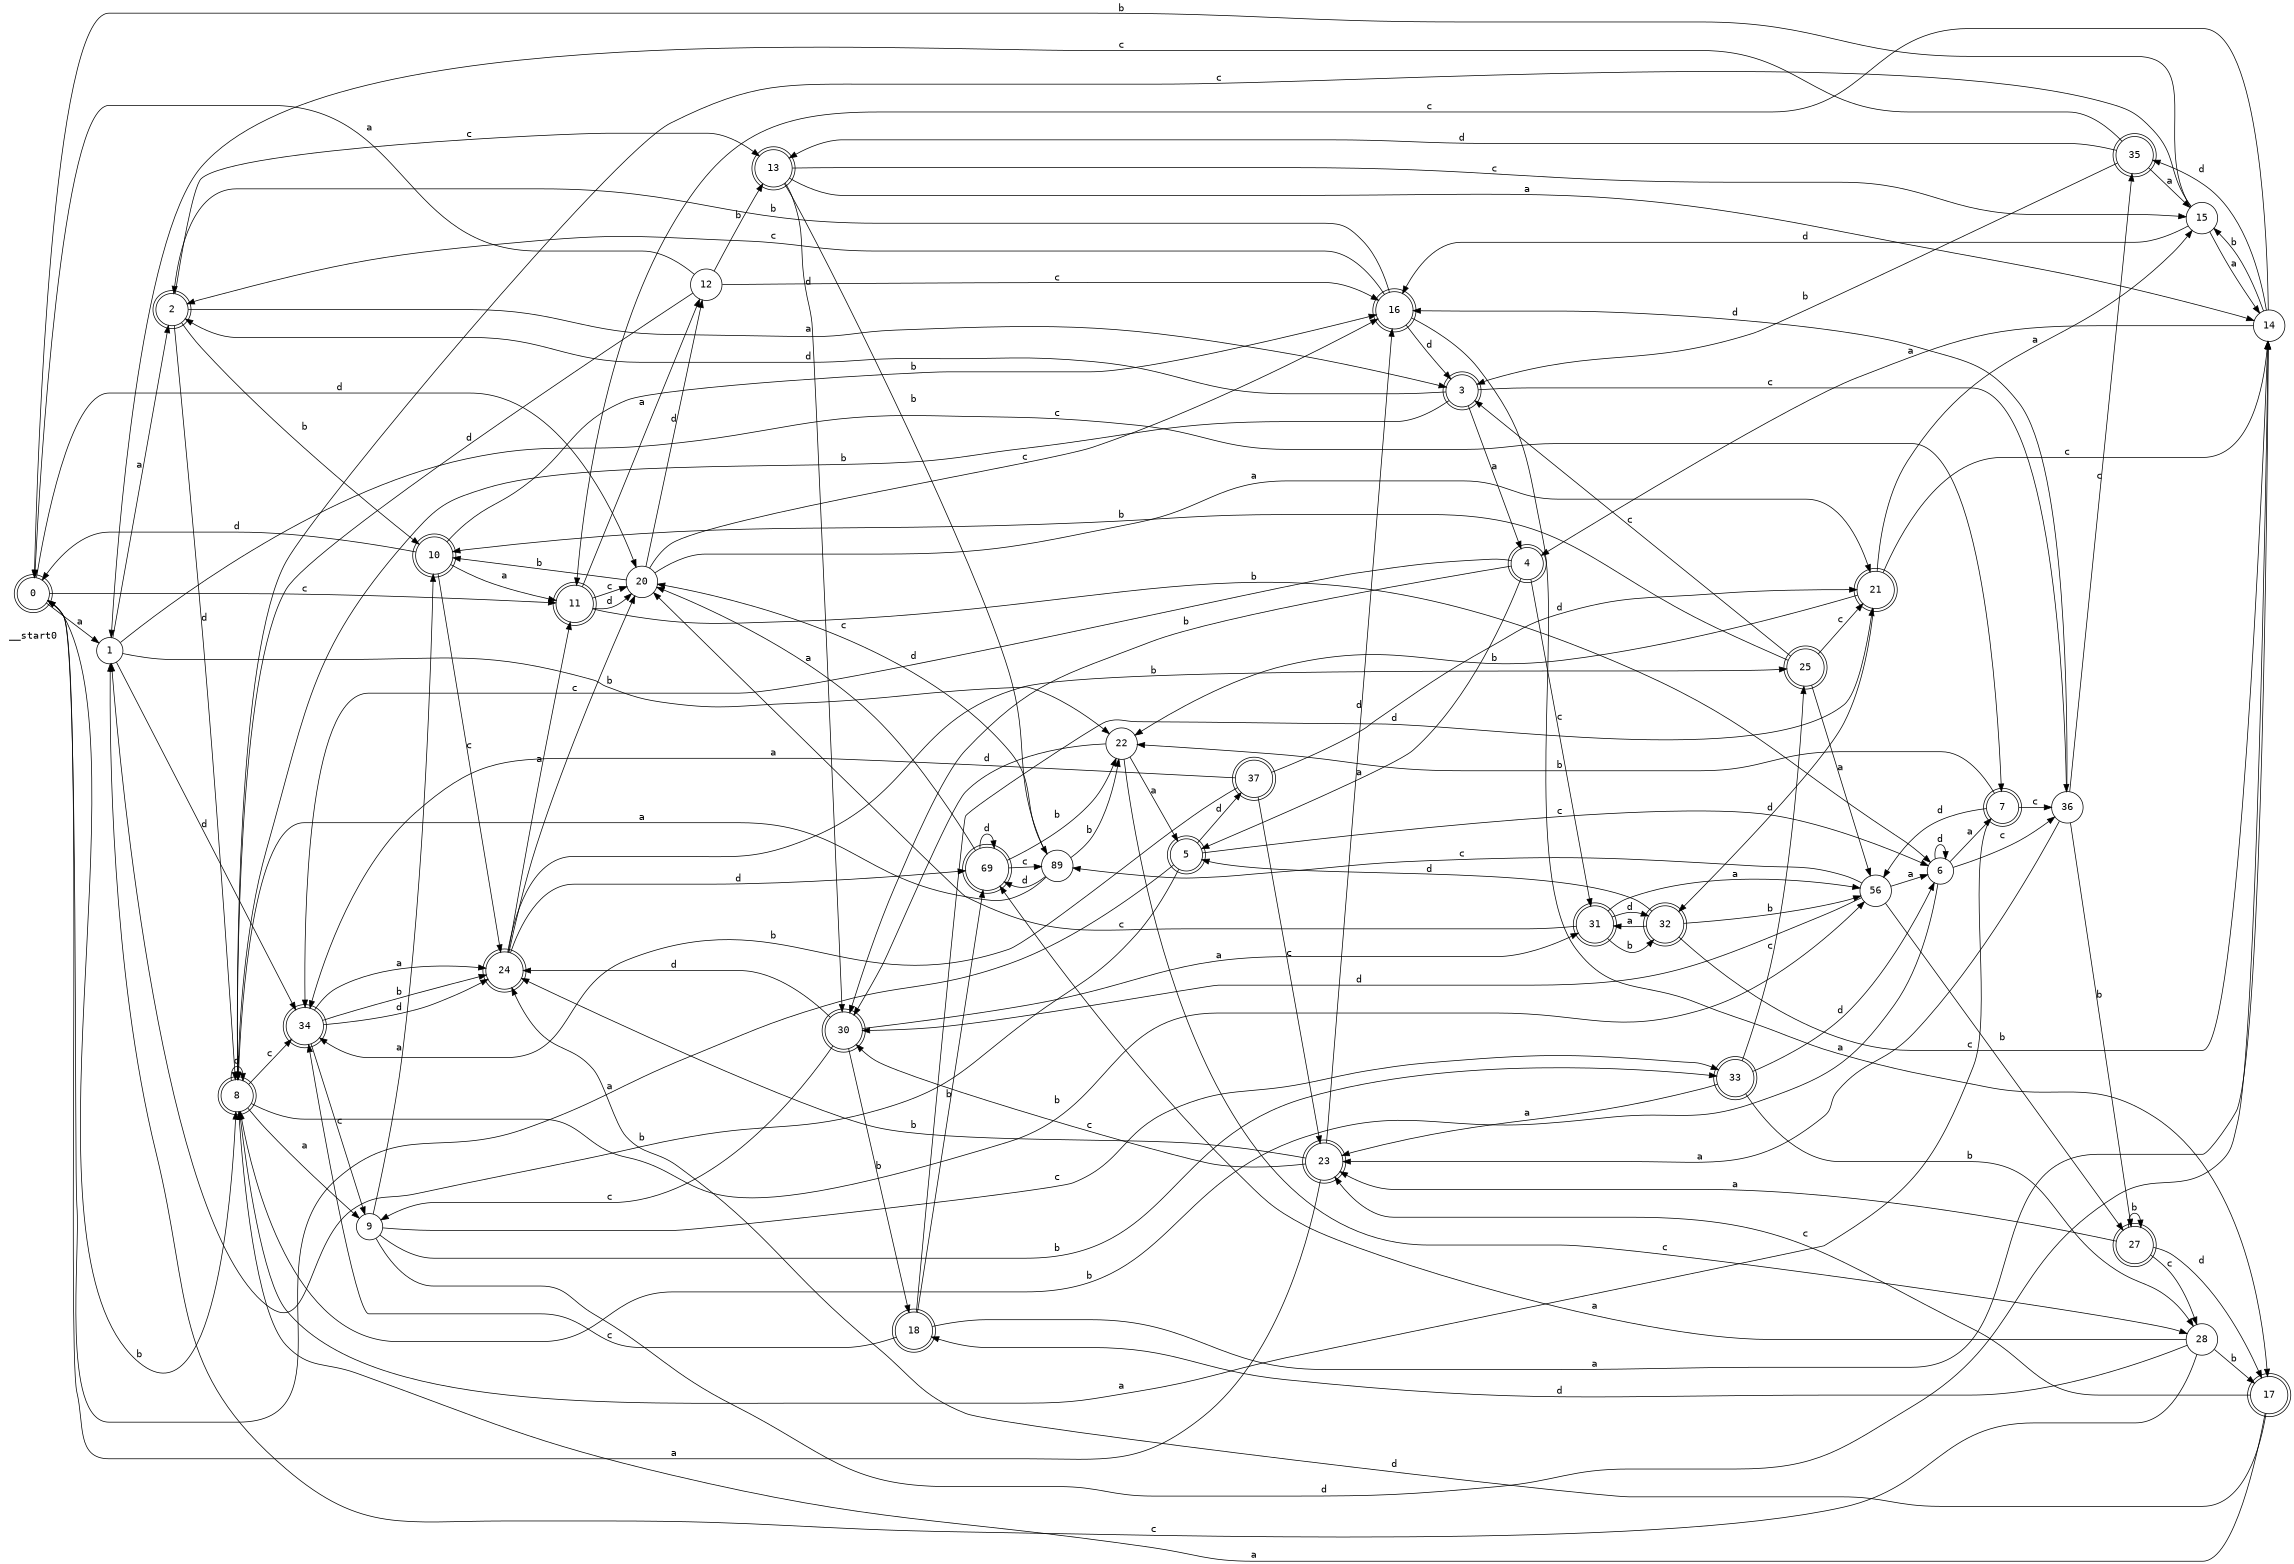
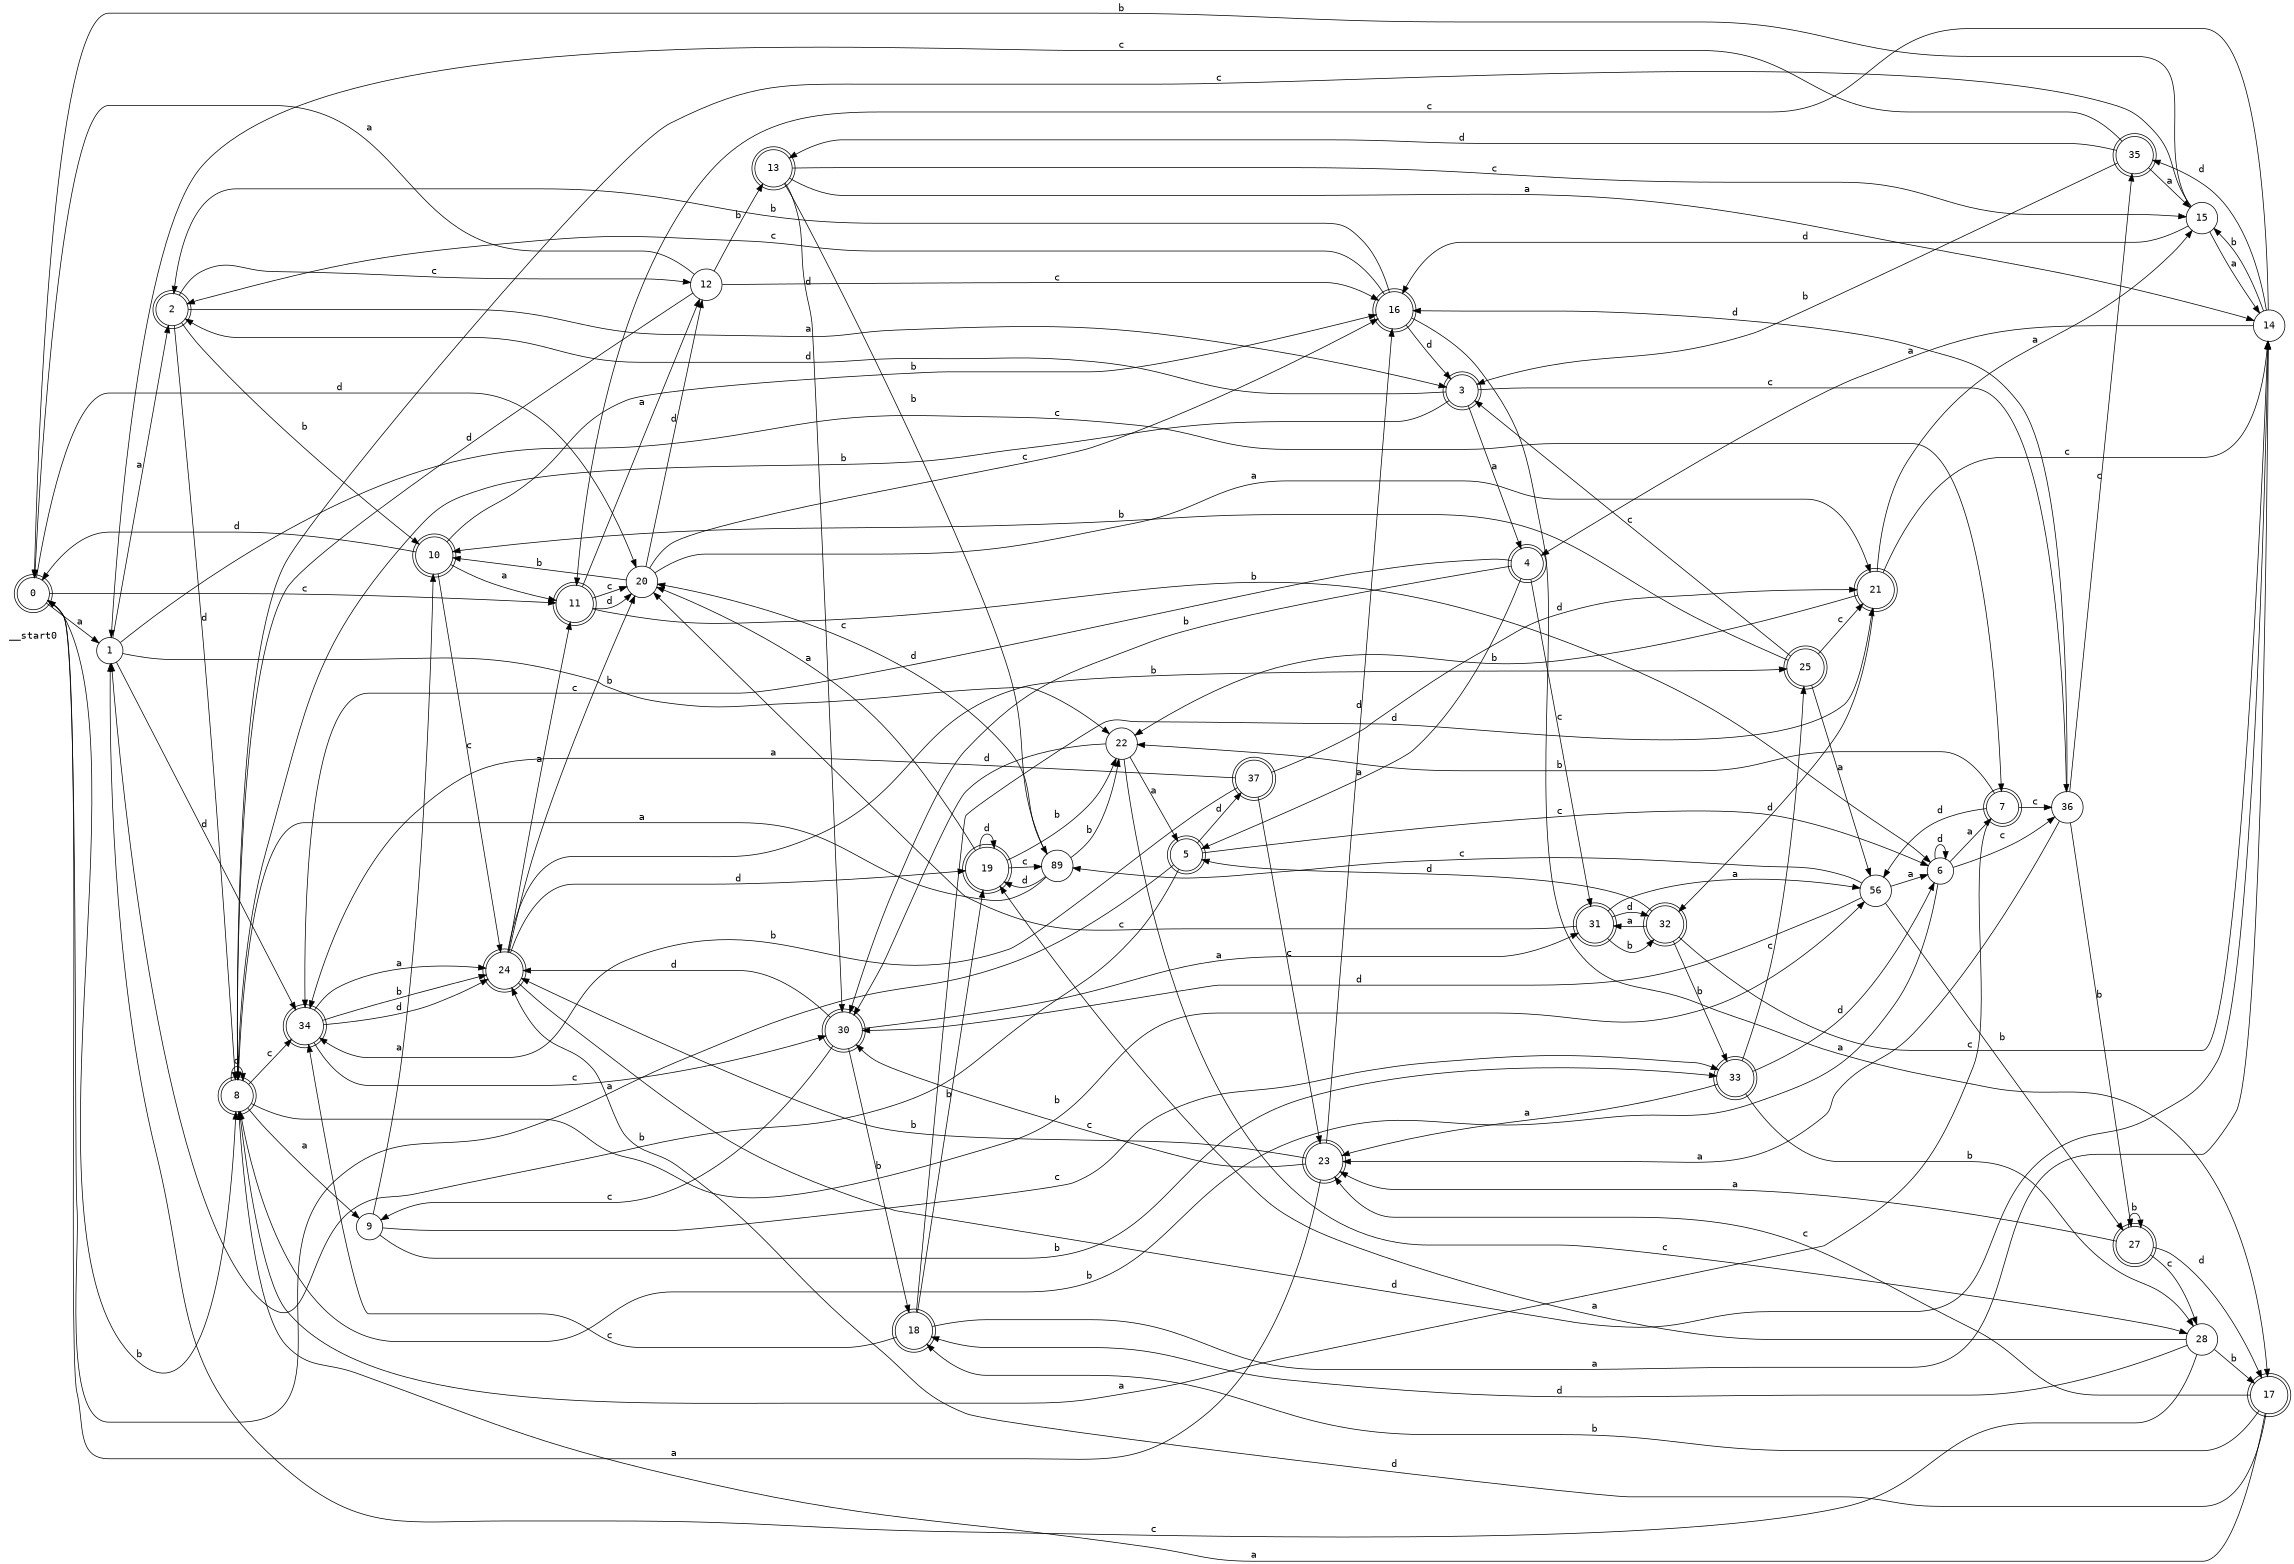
(418, 143) -> (425, 277)
(987, 869) -> (987, 869)
(1769, 915) -> (1699, 998)
(337, 1126) -> (560, 1085)
none -> (1597, 1435)
(1726, 1469) -> (1744, 1313)
